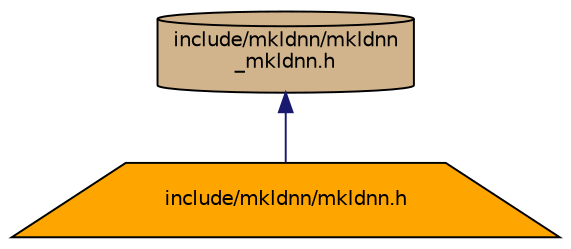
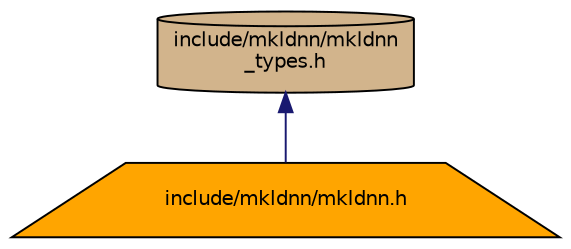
(286, 52) -> (286, 52)
